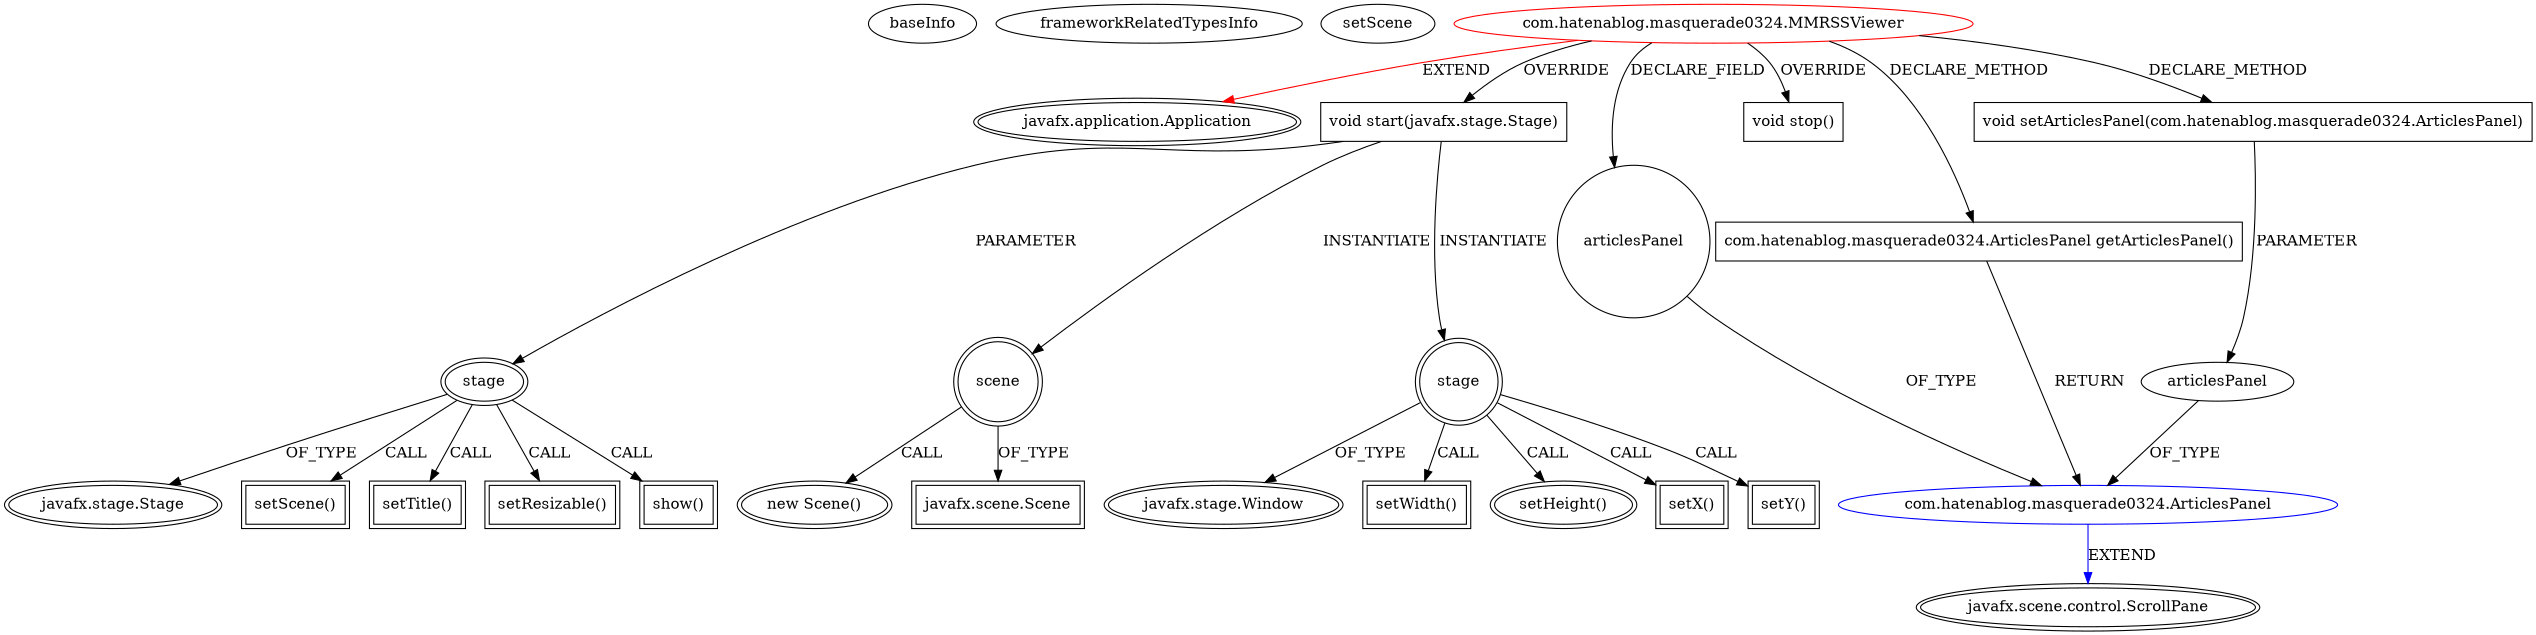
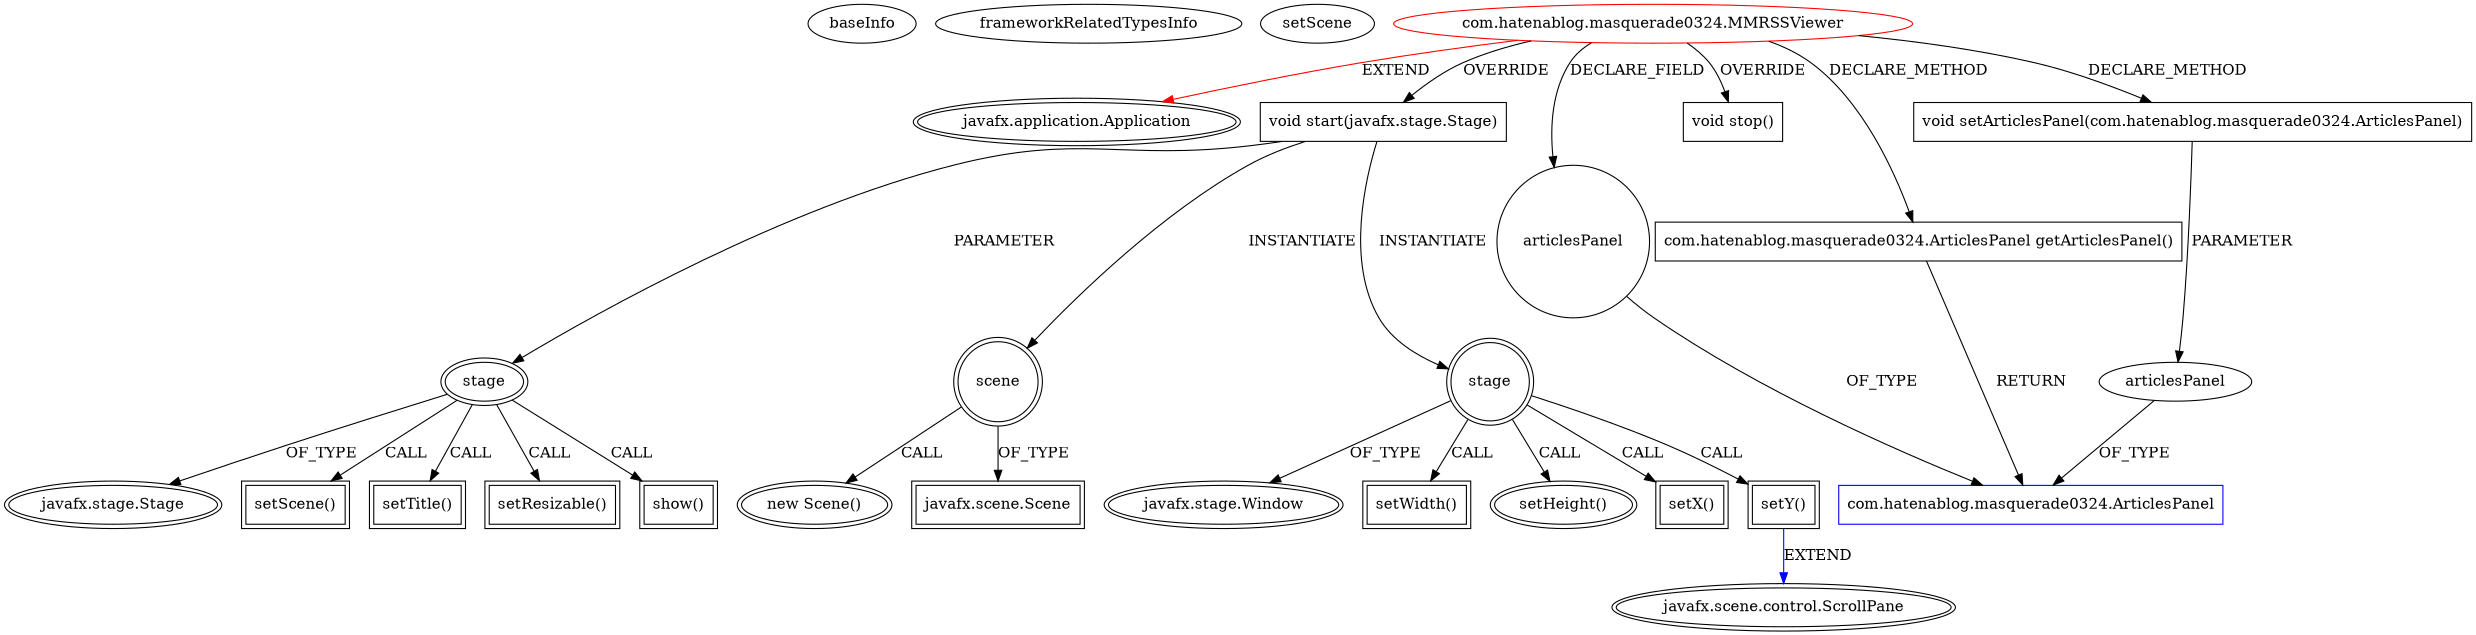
(2088, 505) -> (2031, 505)
(2088, 548) -> (1784, 551)
